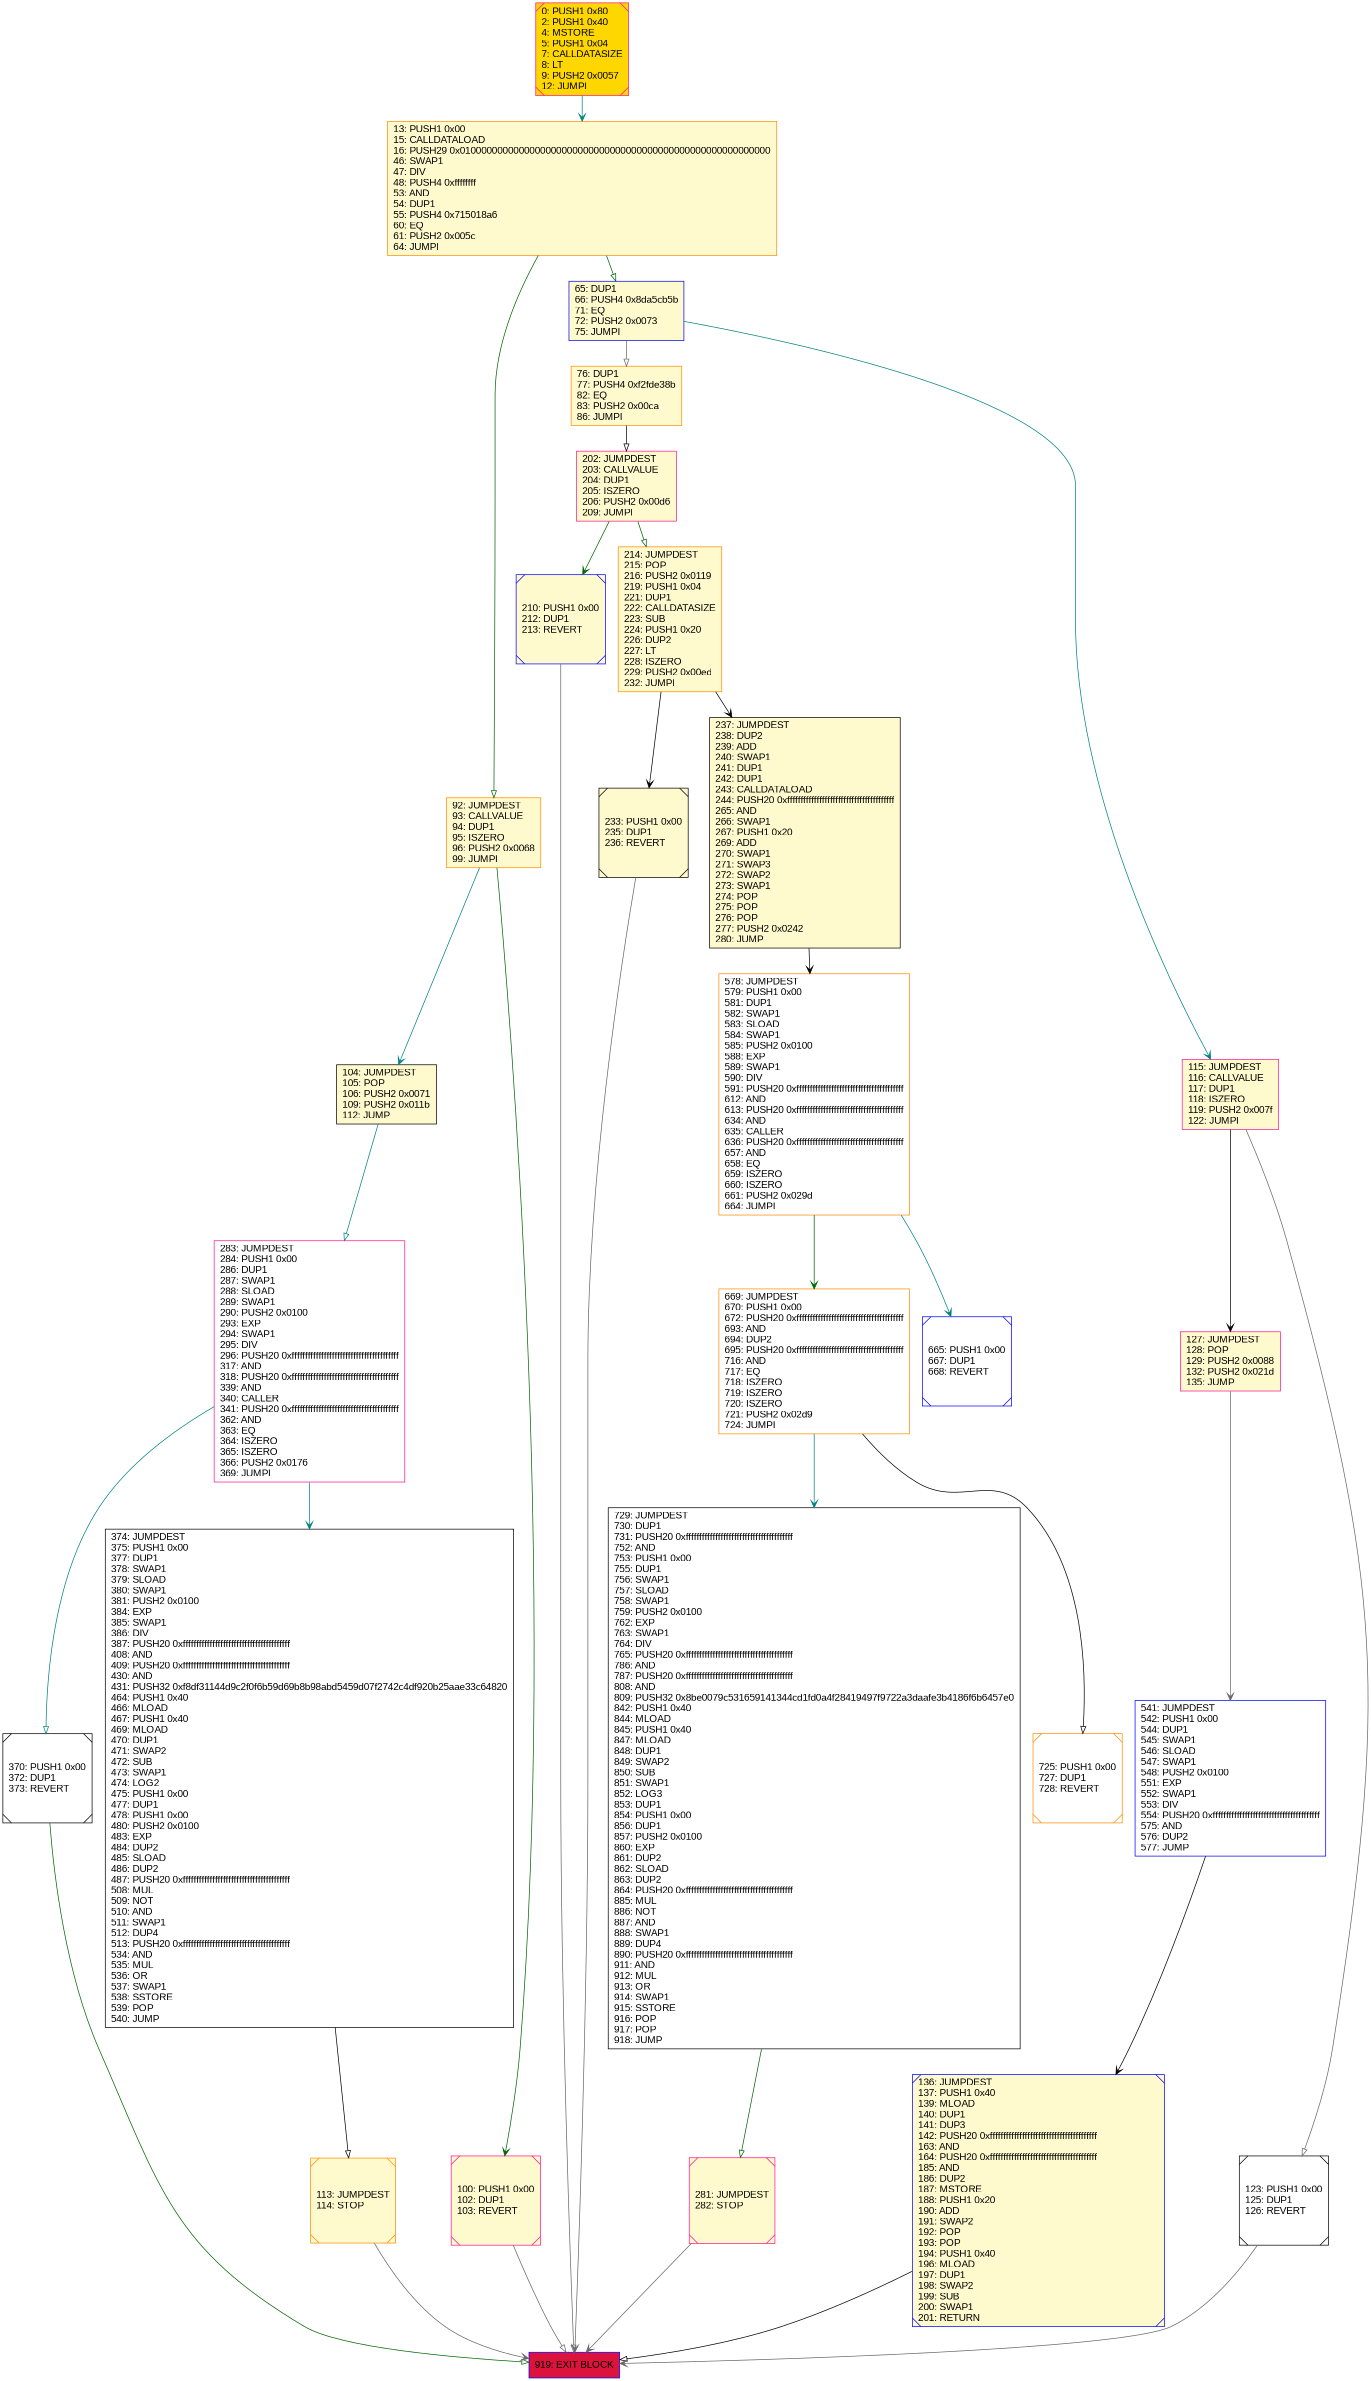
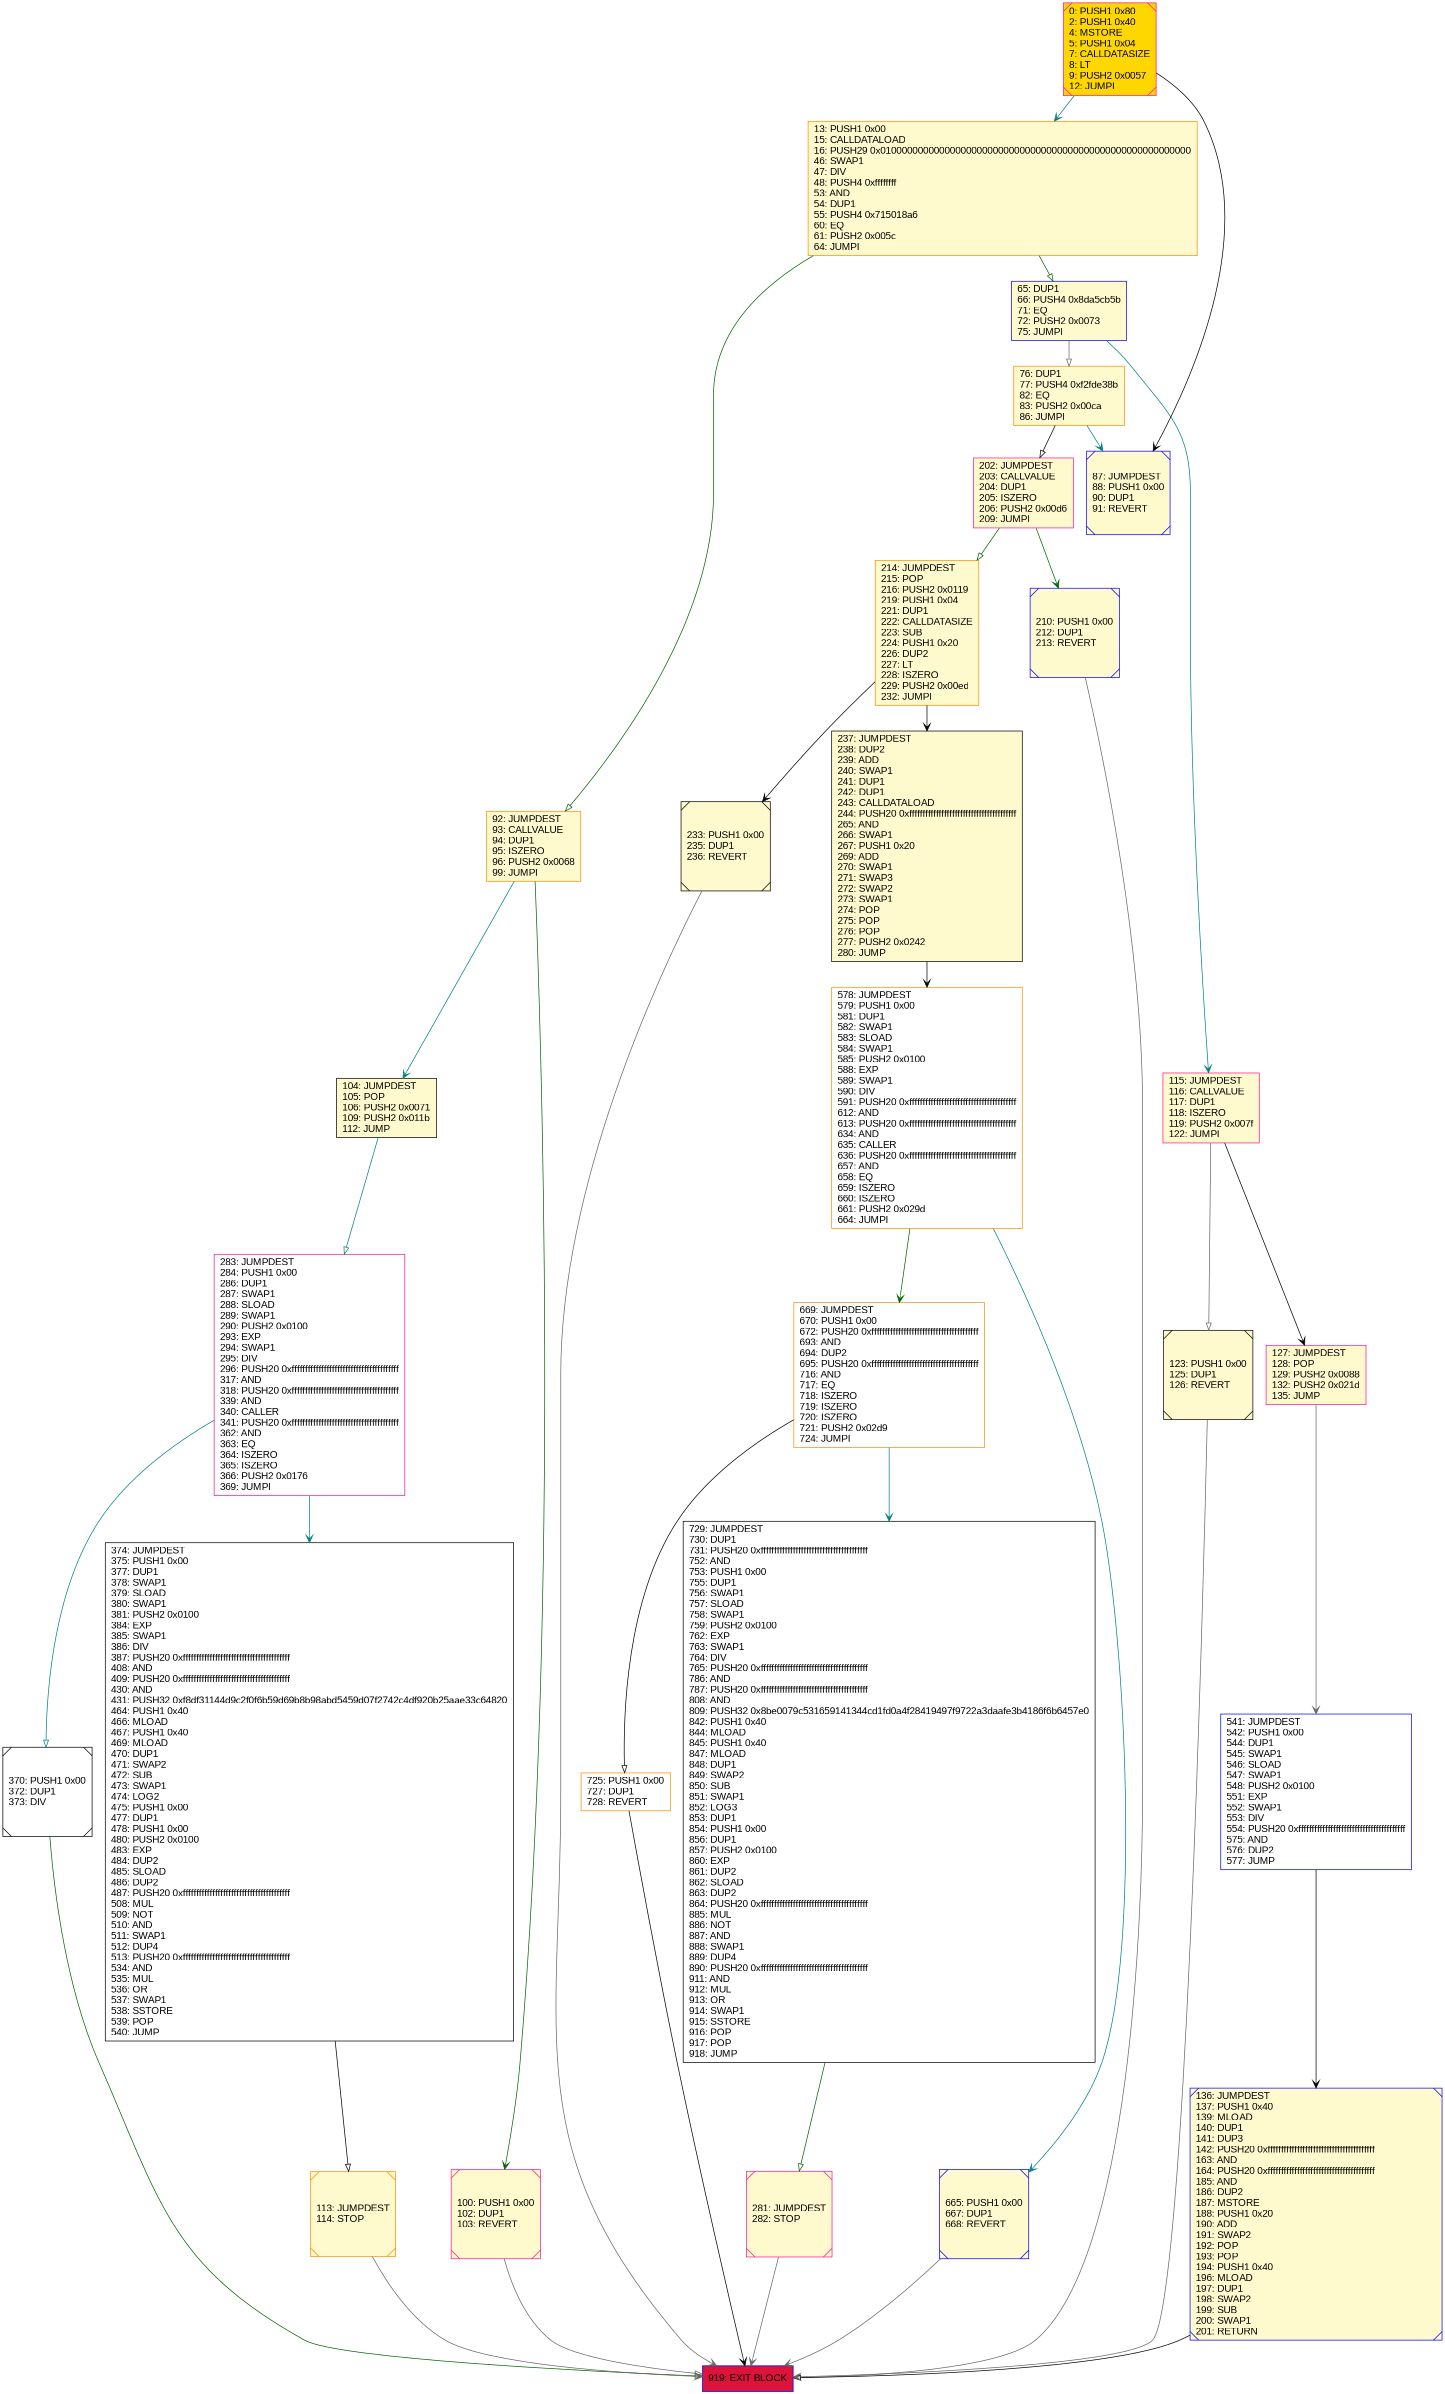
none -> (1128, 493)
(967, 1361) -> (984, 2214)
(47, 1778) -> (47, 1792)
(1078, 1778) -> (626, 1792)
none -> (682, 2086)
(1284, 2201) -> (1208, 1375)
none -> (870, 2318)
